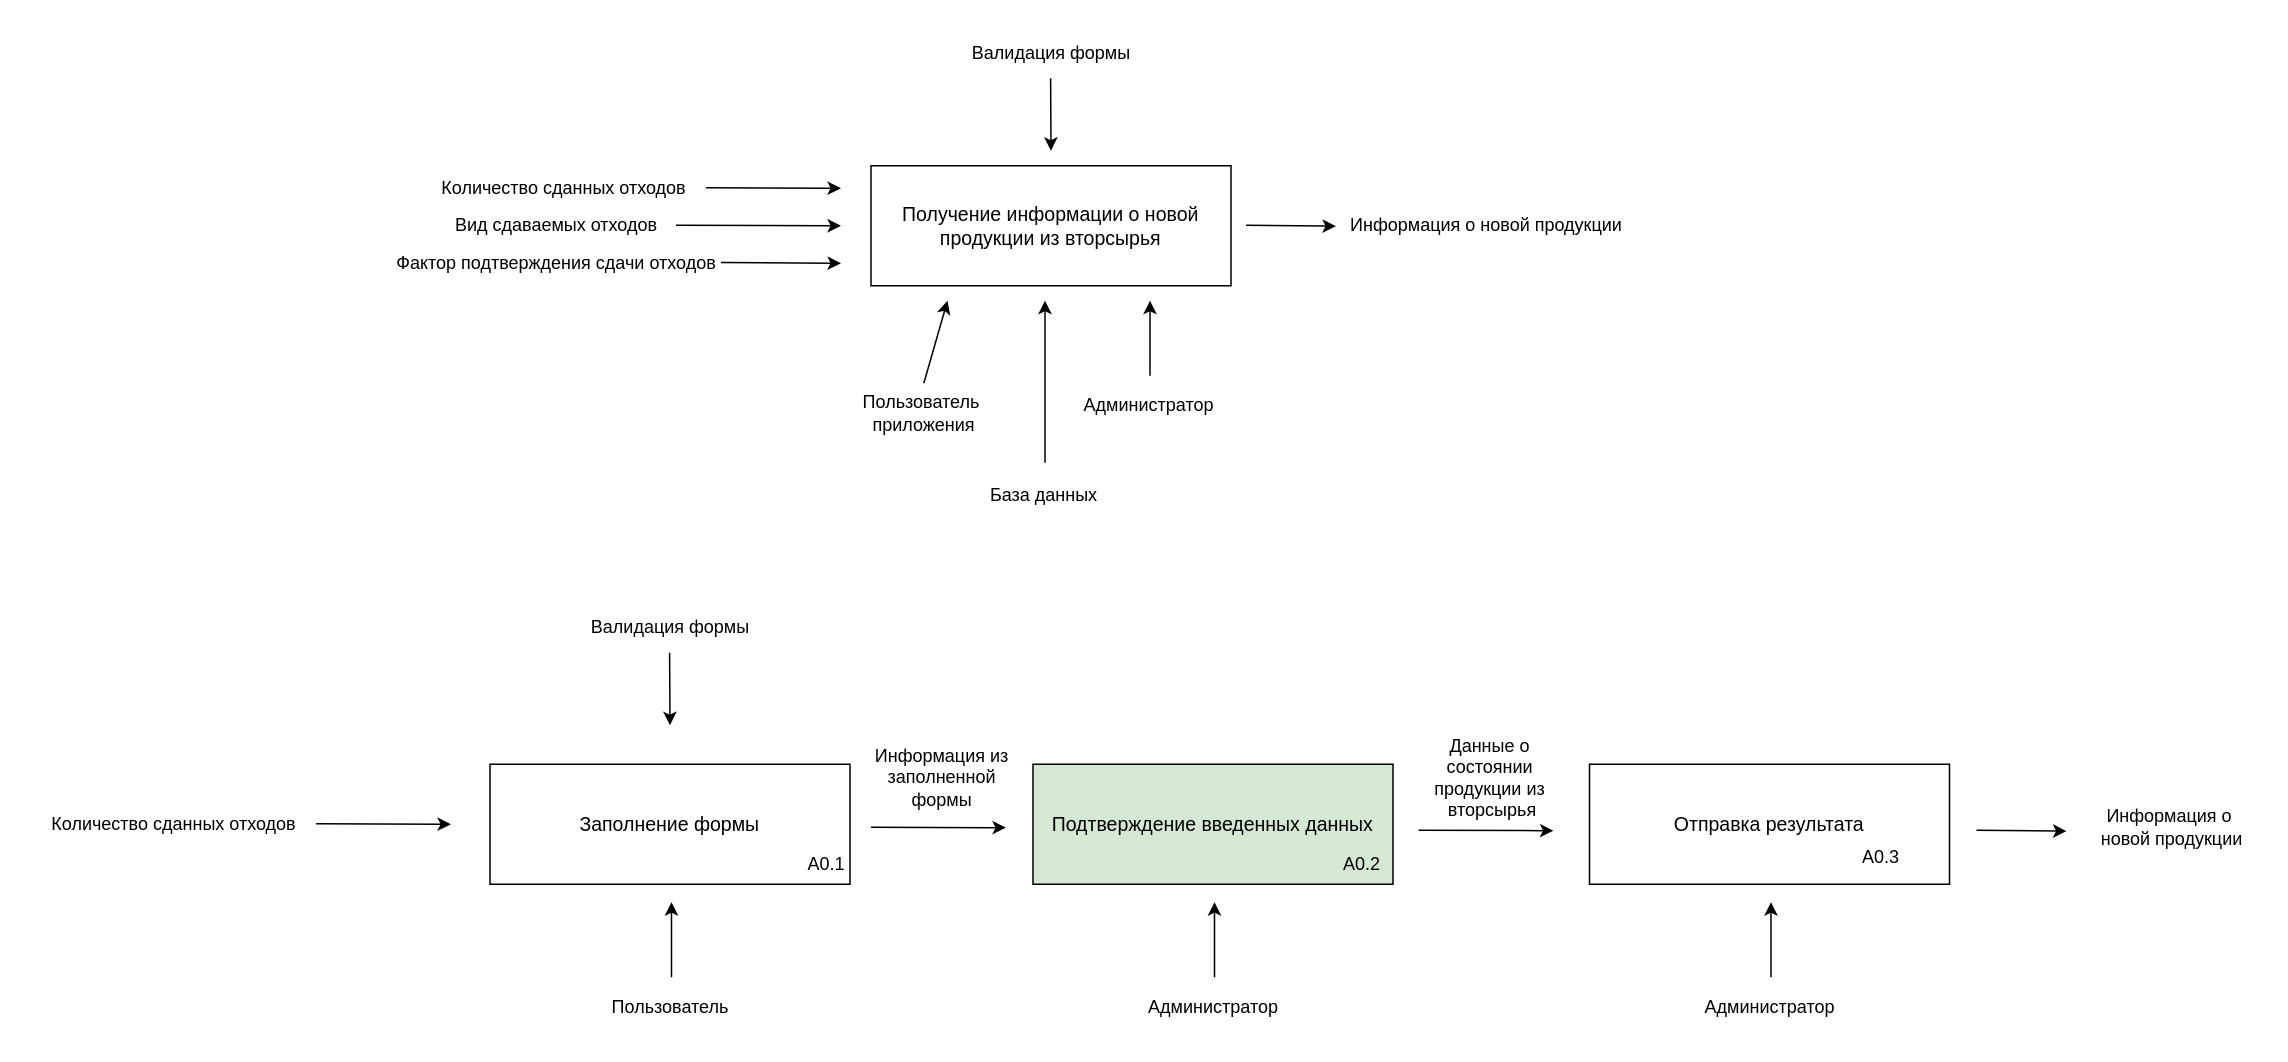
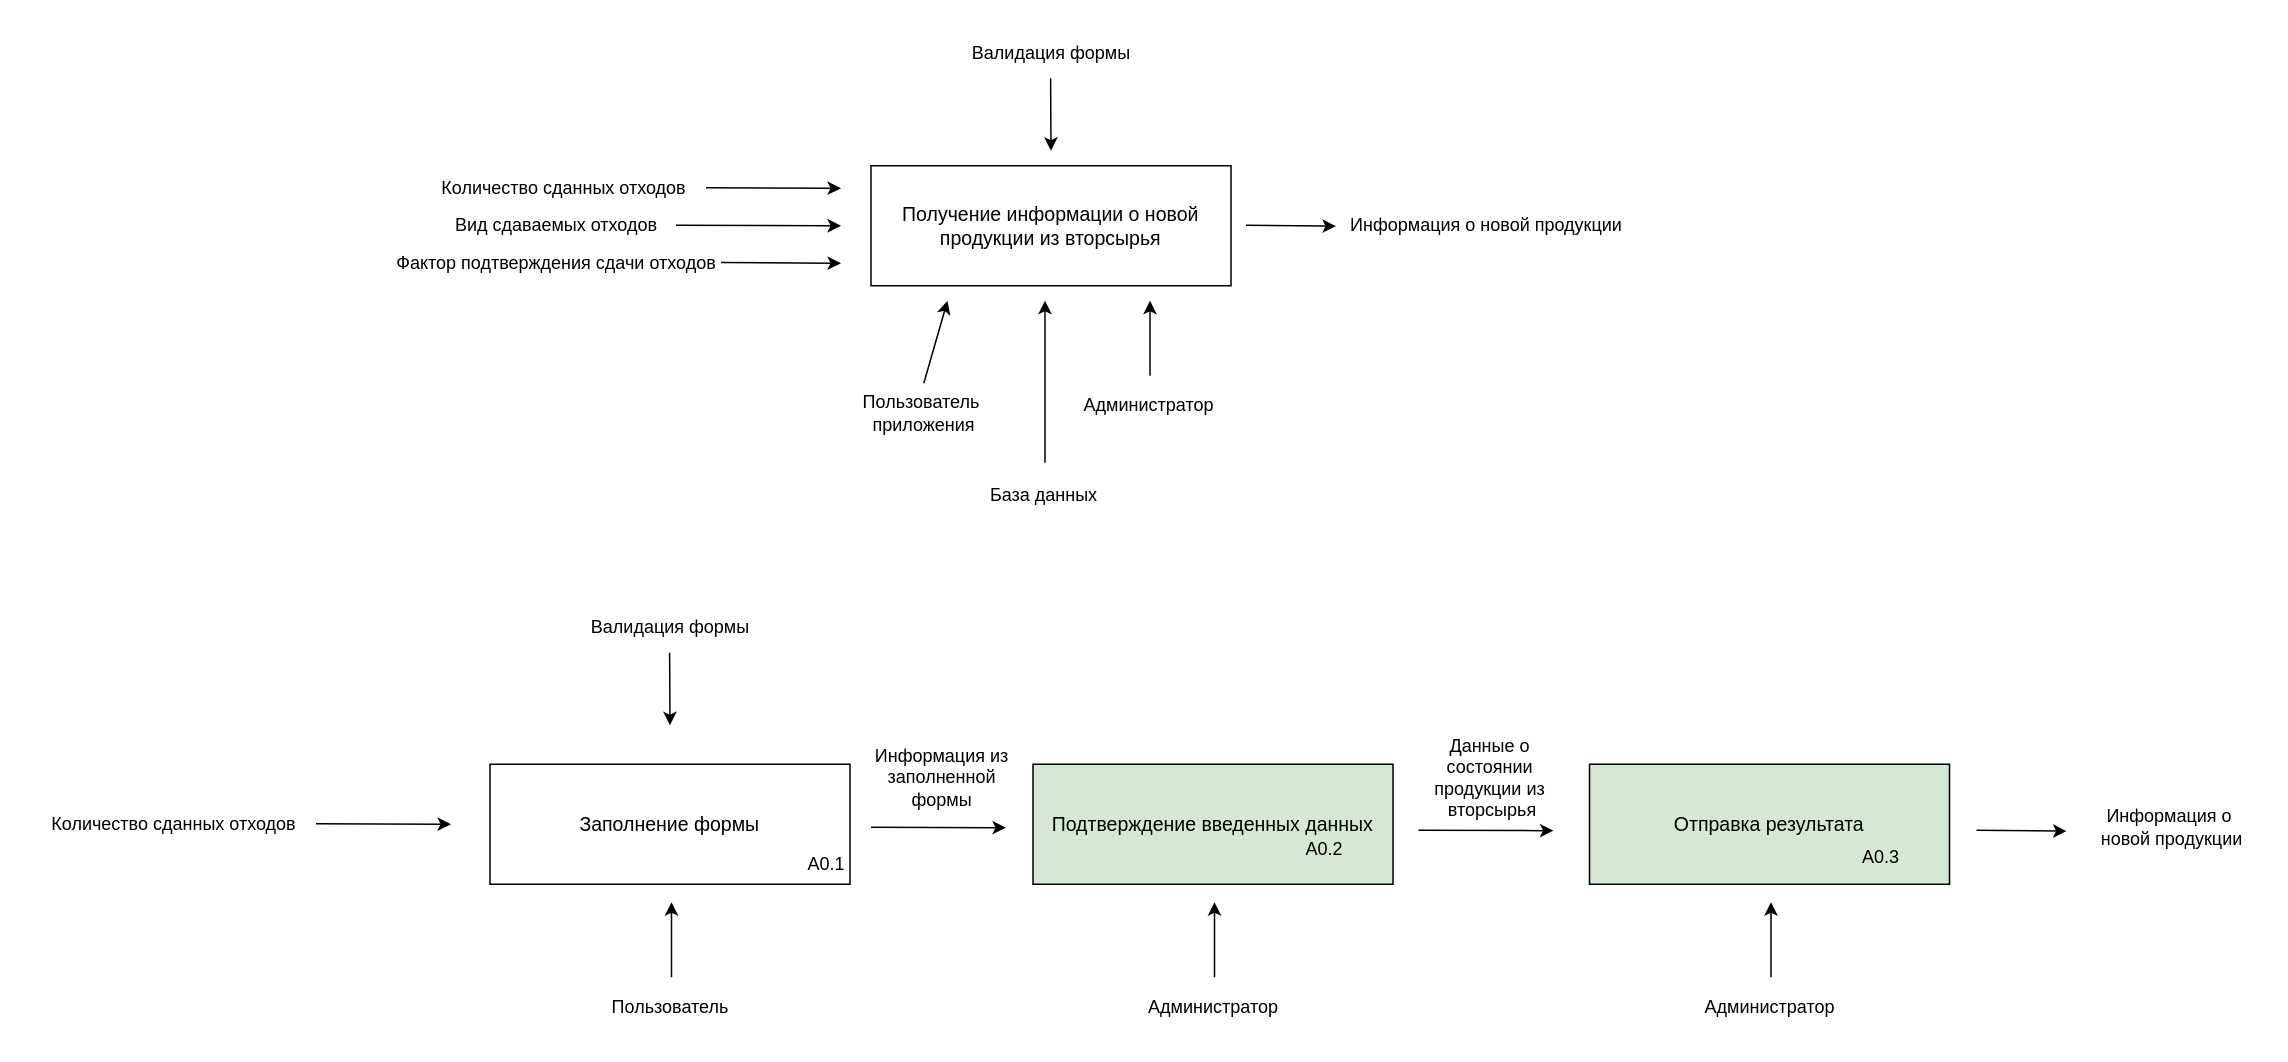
(1769, 824) -> (1769, 824)
(1361, 865) -> (1323, 850)
